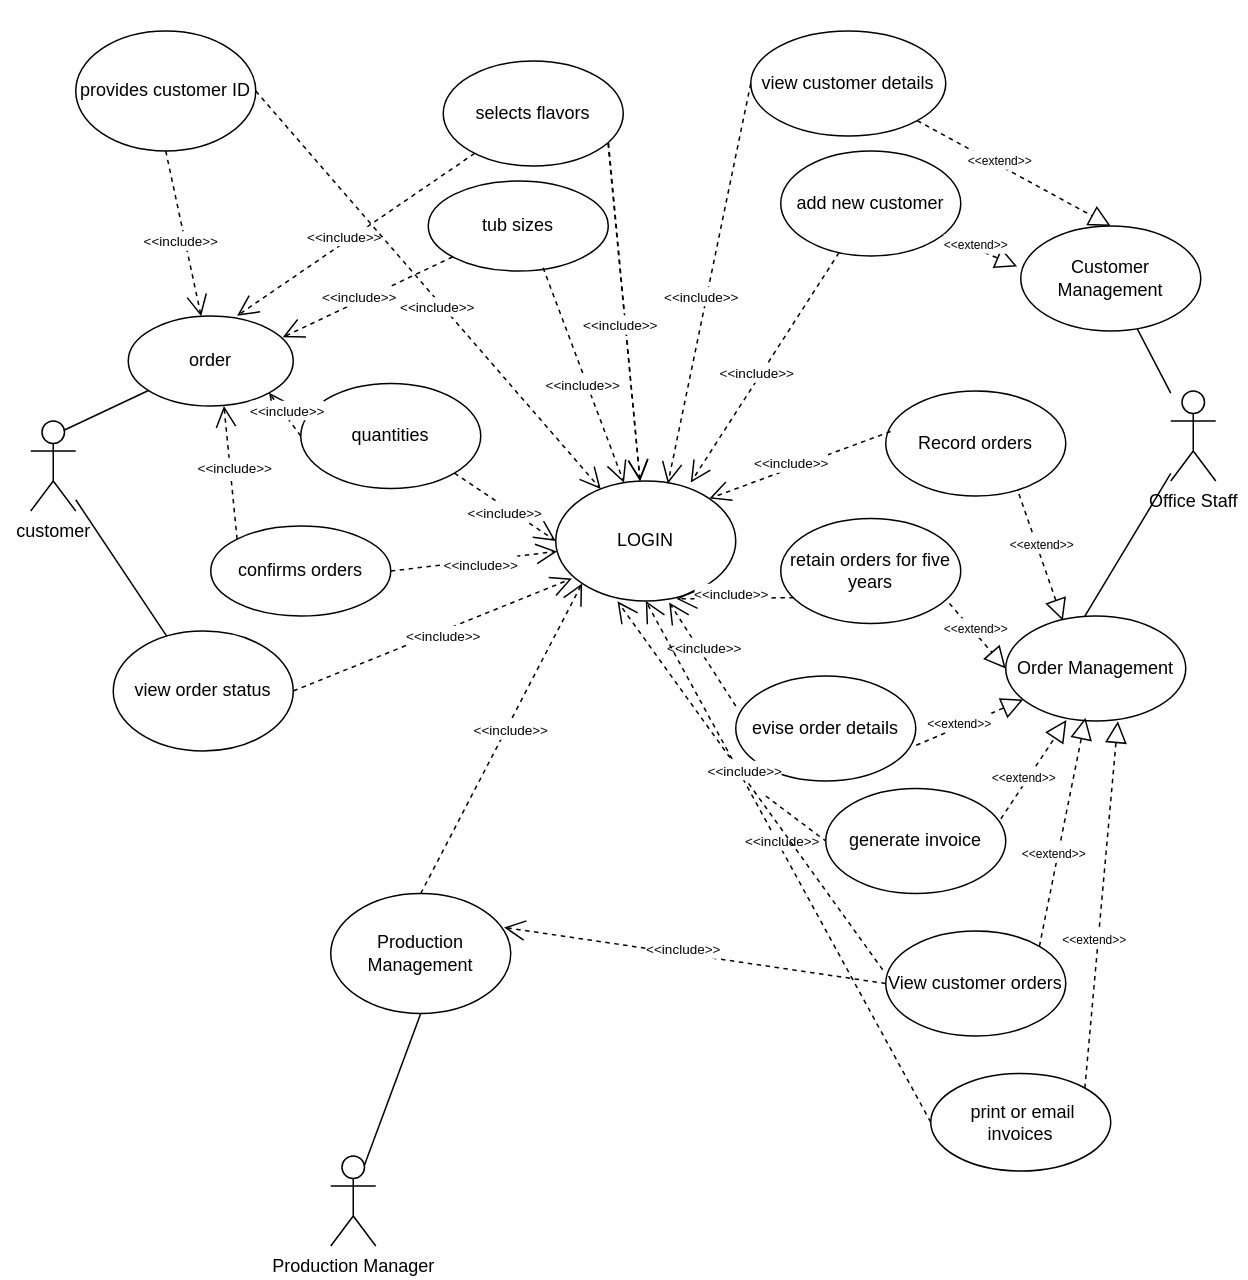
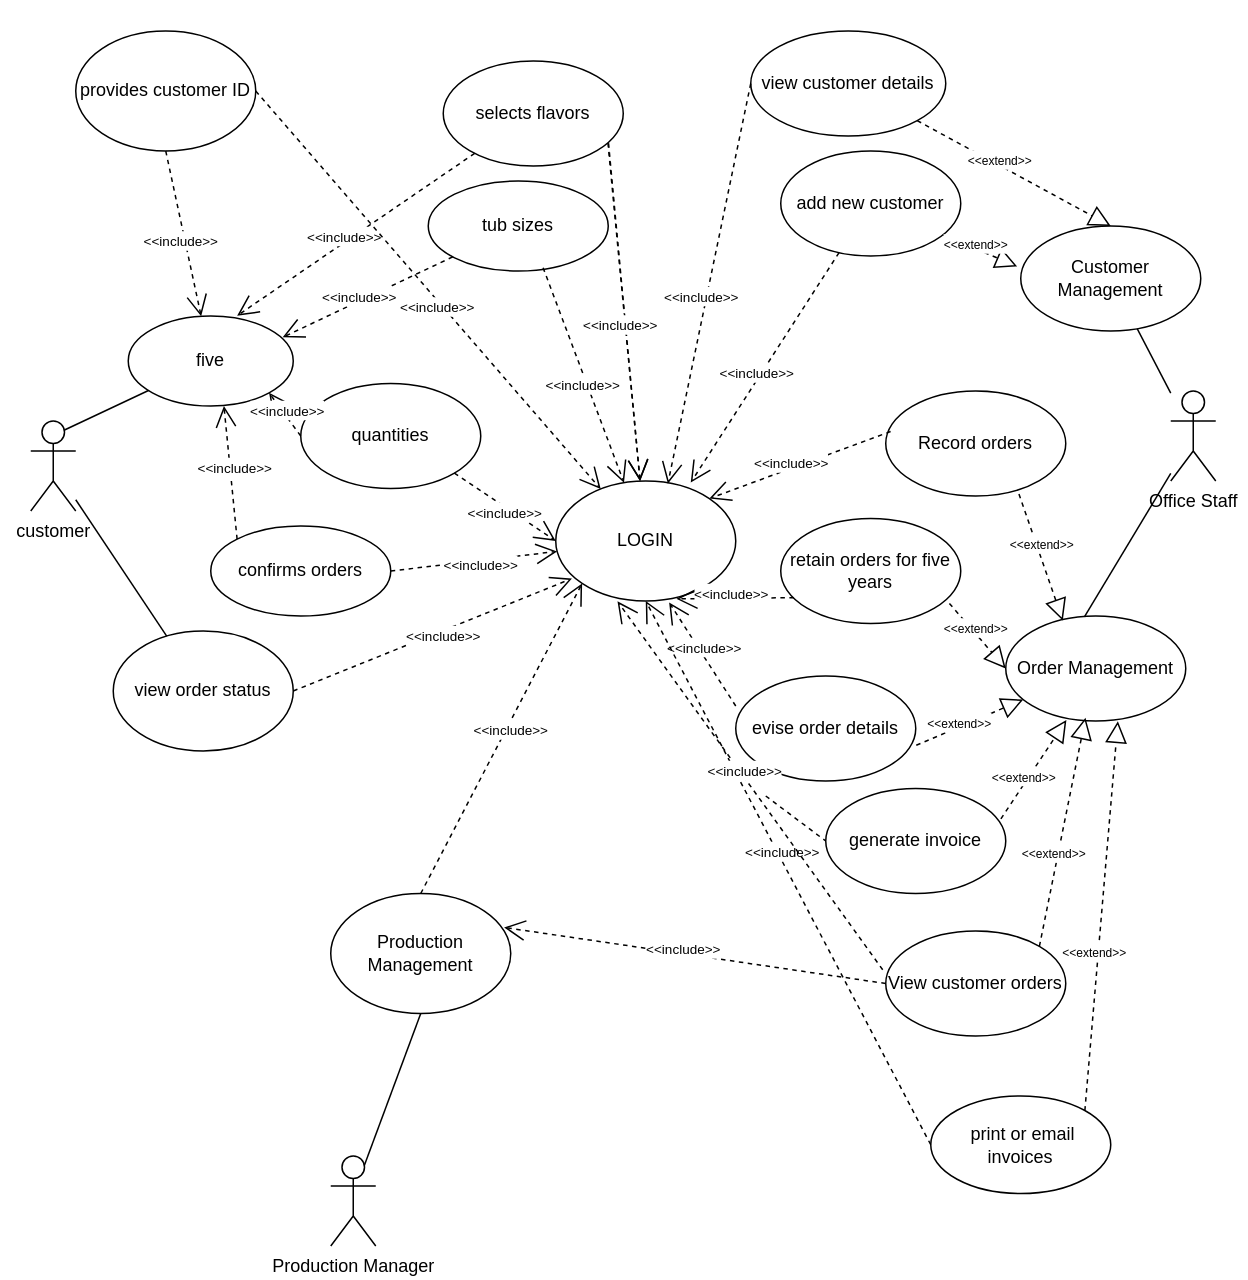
(211, 361) -> (211, 361)
(1021, 1122) -> (1021, 1145)
